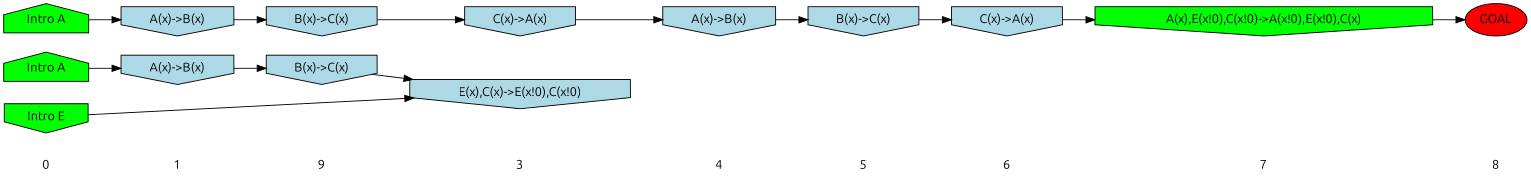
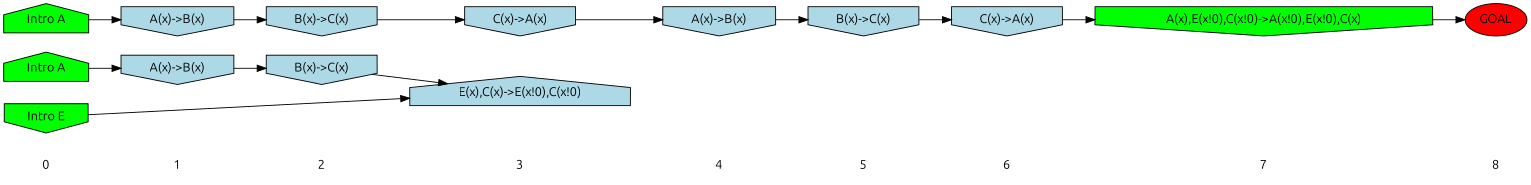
(520, 93) -> (520, 93)
(322, 165) -> (322, 165)
